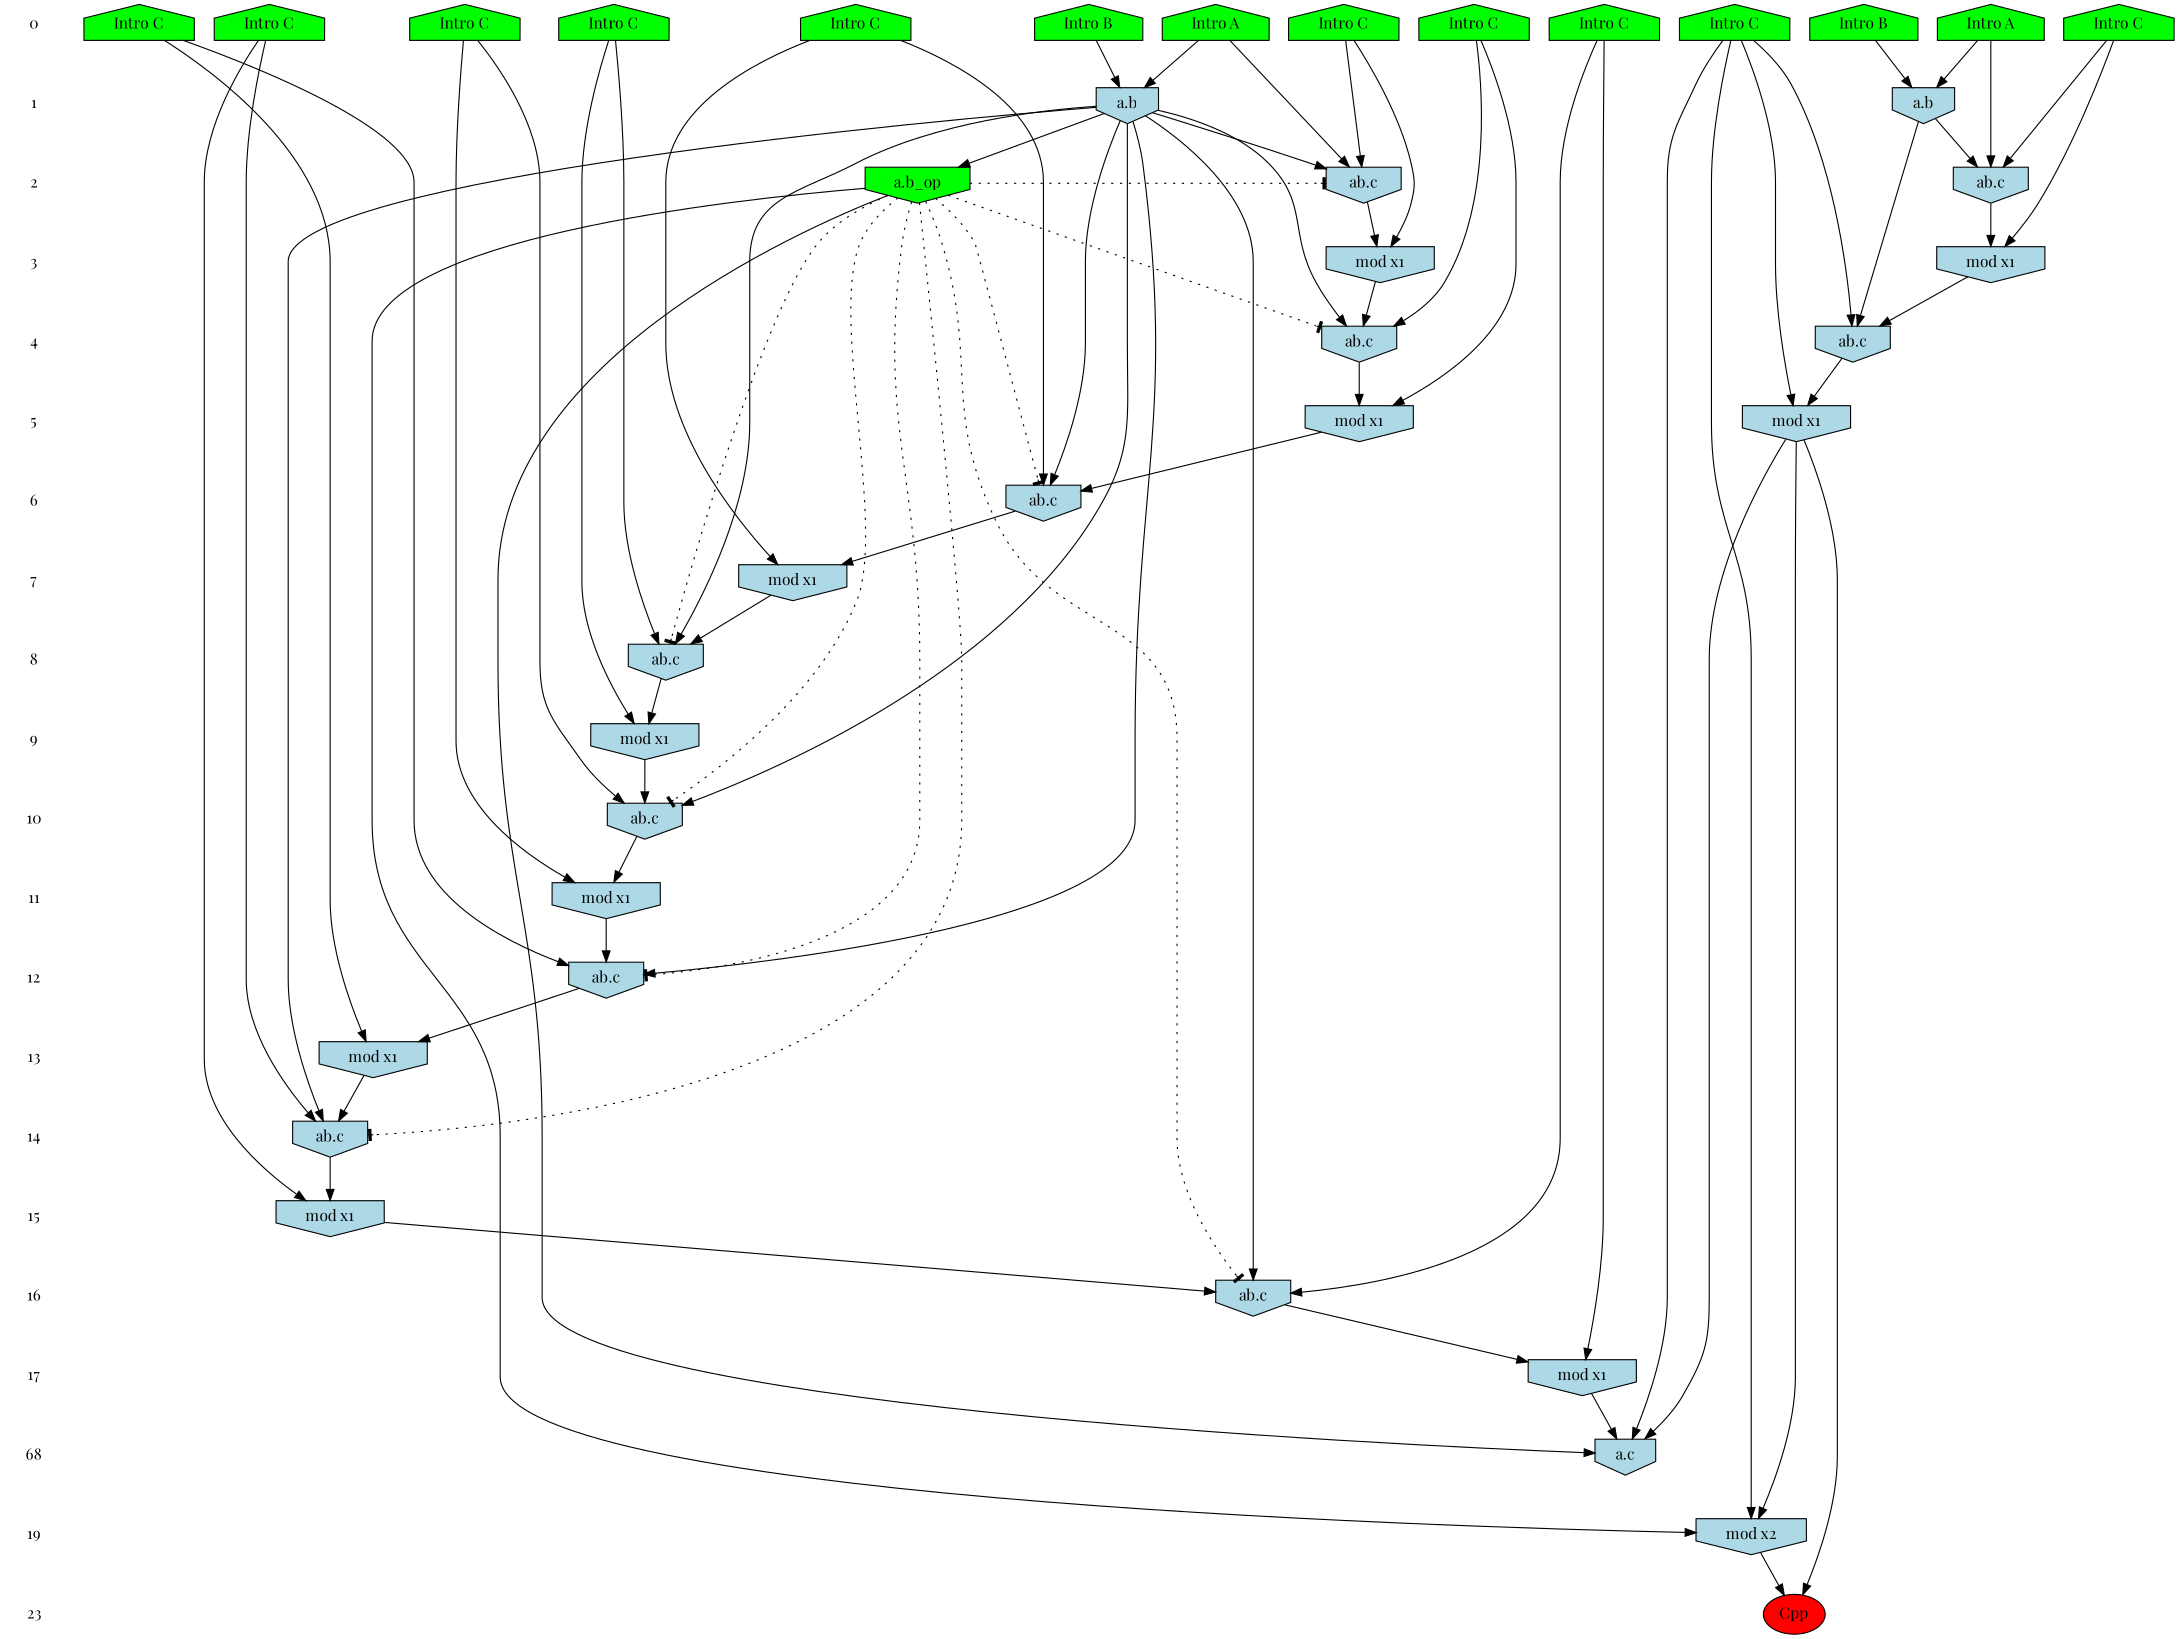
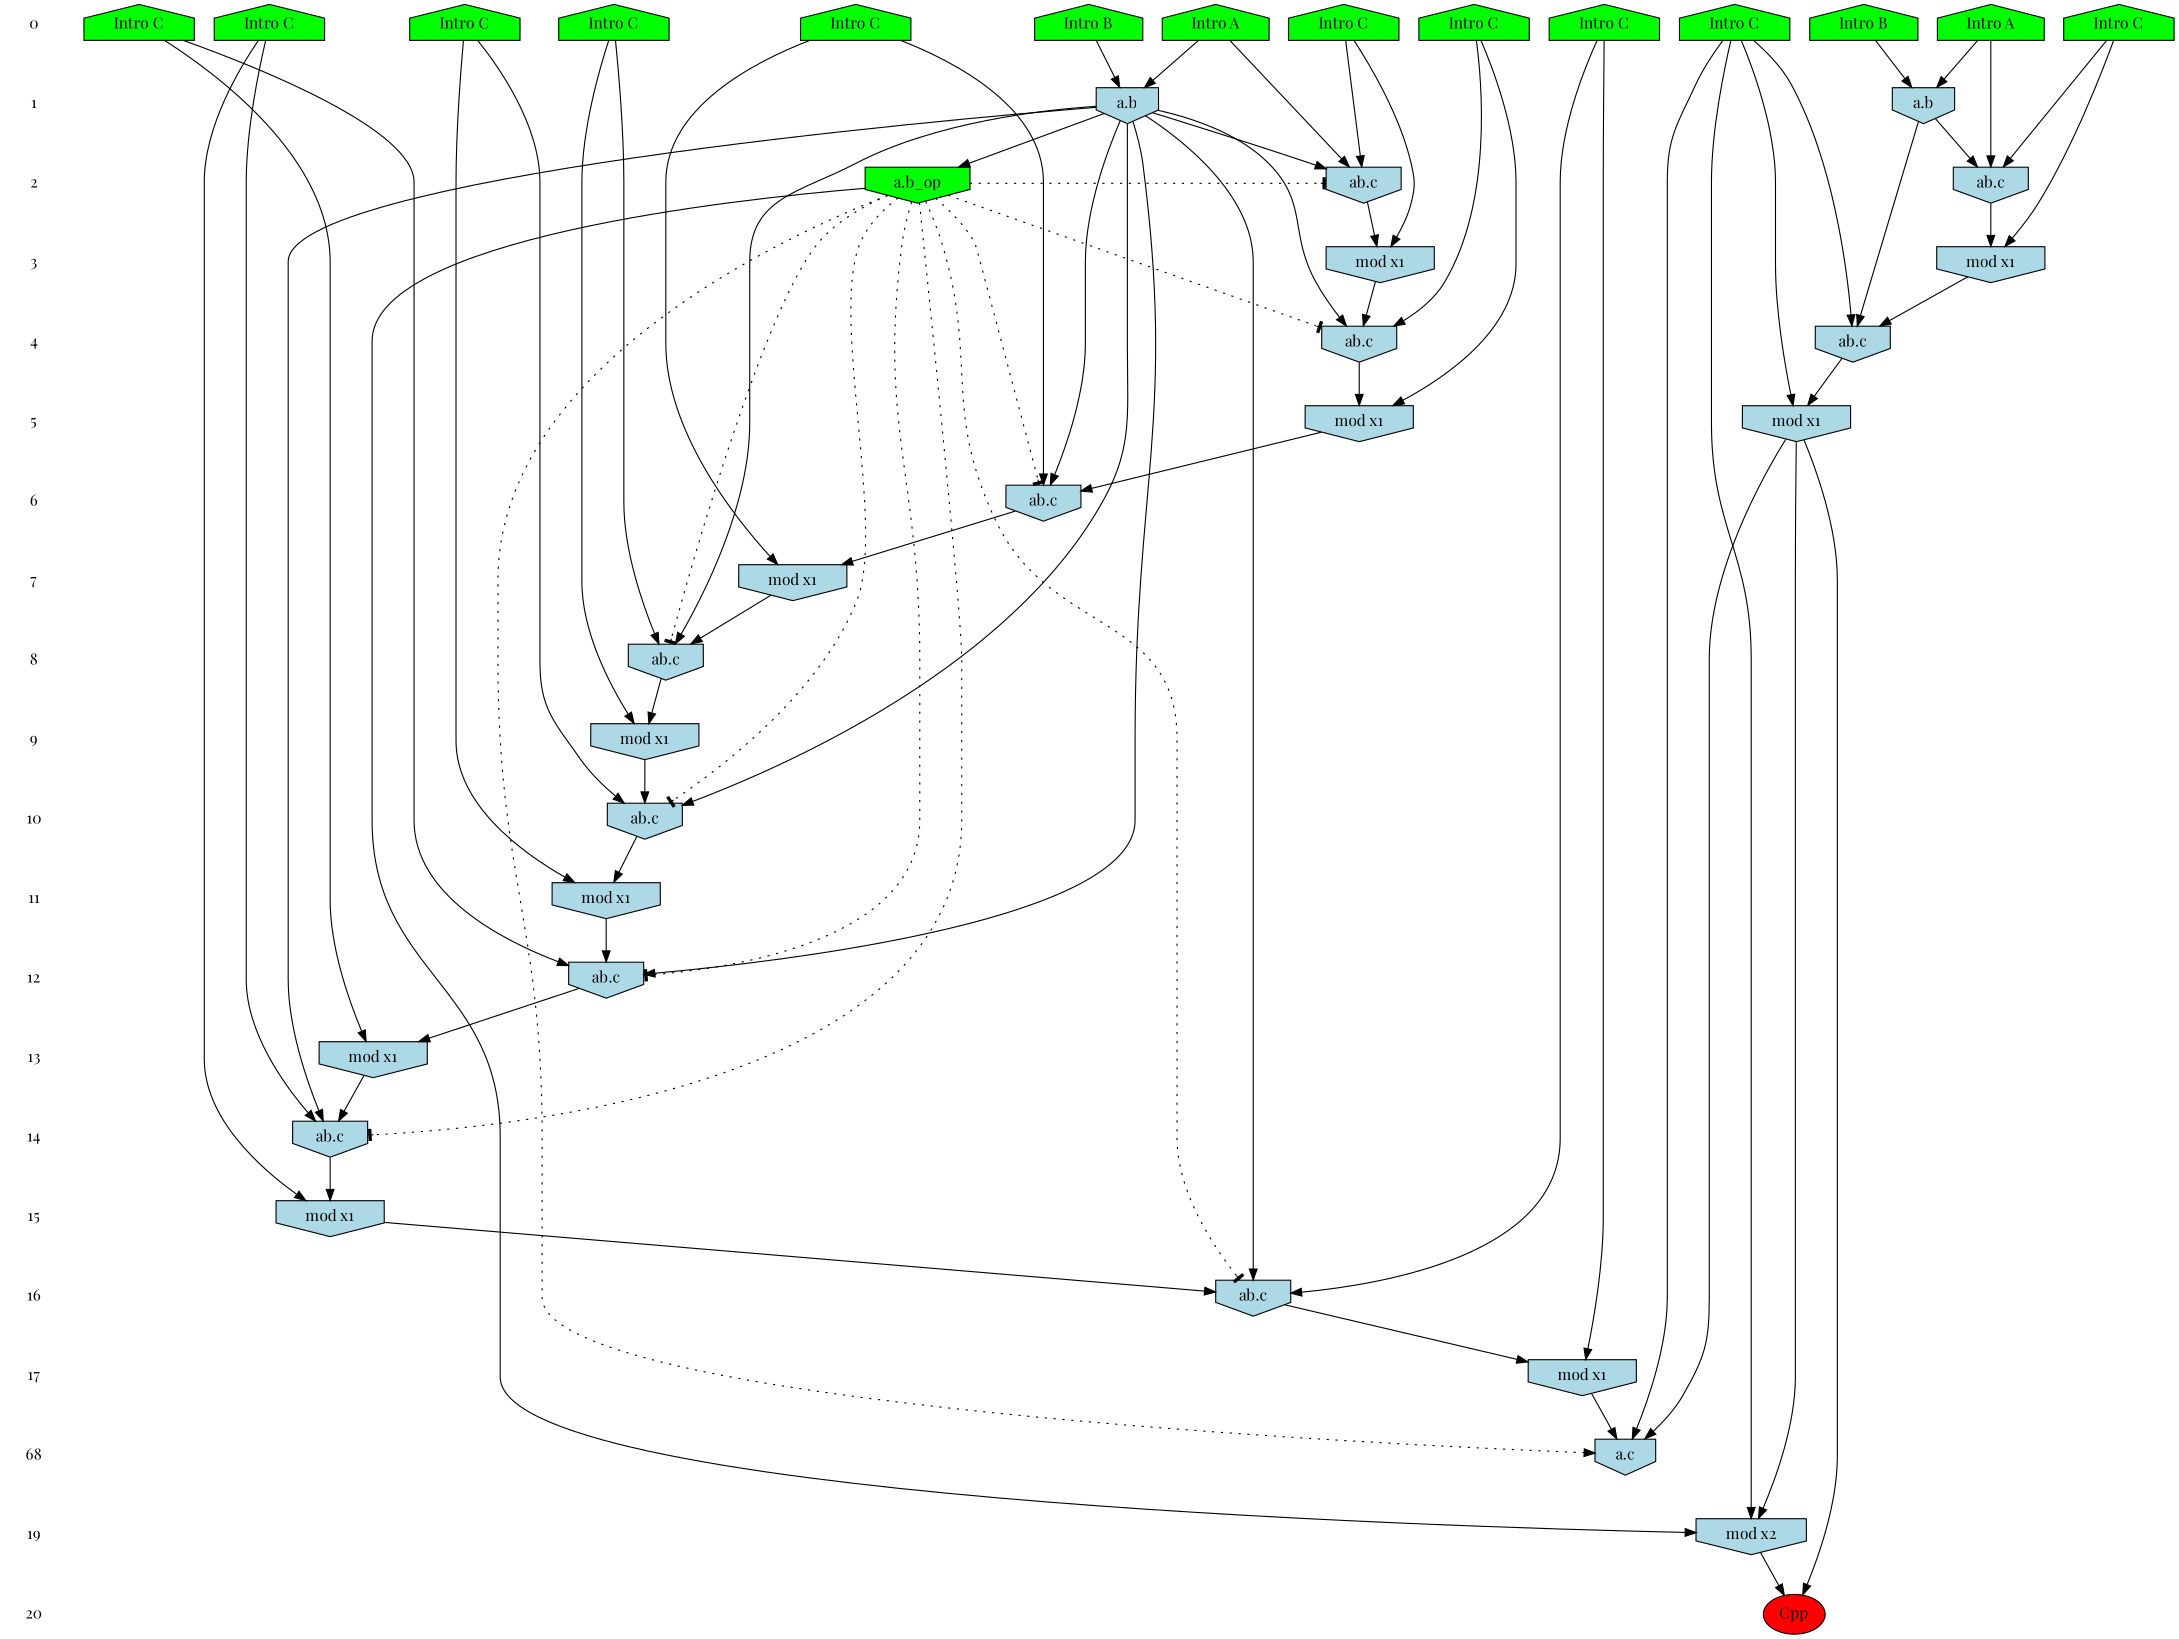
(542, 1182) -> (542, 1182)
(34, 1614) -> (34, 1614)
